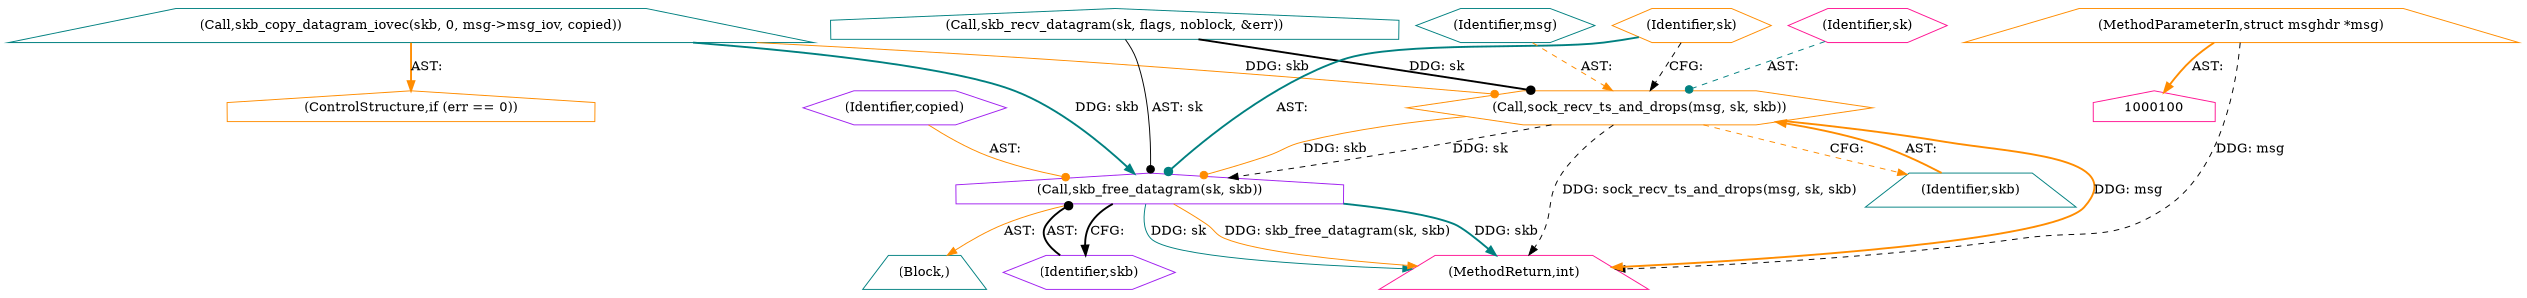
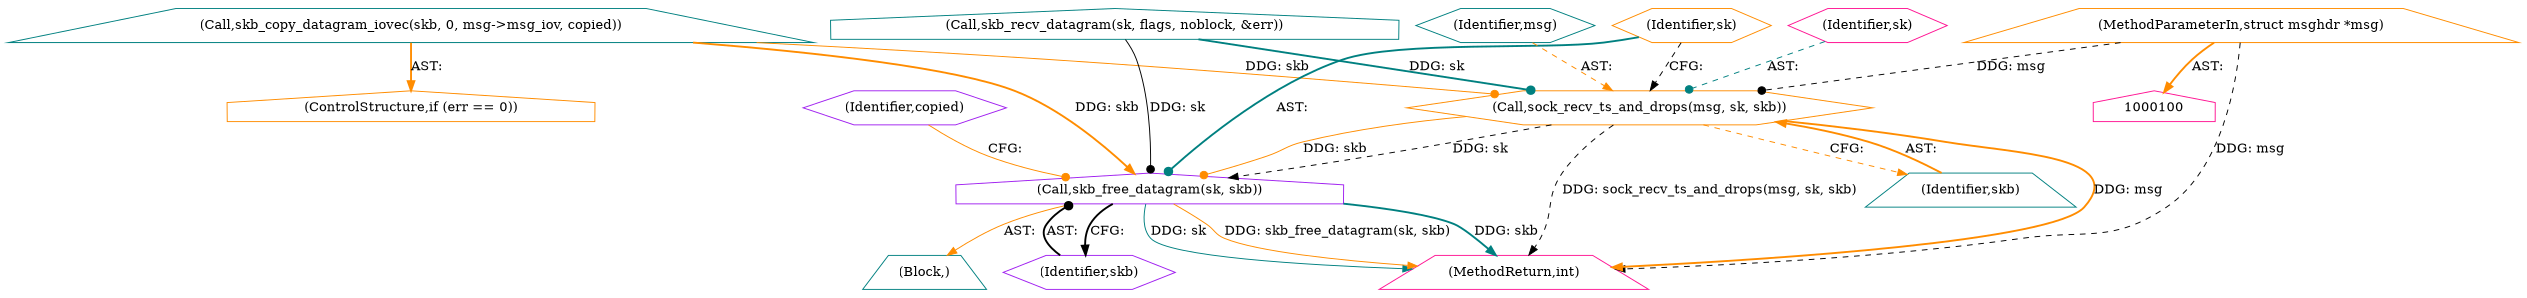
(1363, 64) -> (1363, 64)
none -> (1943, 66)
(923, 69) -> (923, 69)
(1178, 108) -> (1178, 108)
(1007, 149) -> (1007, 149)
